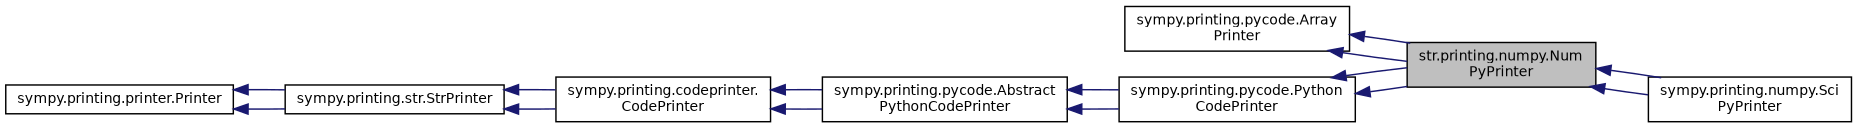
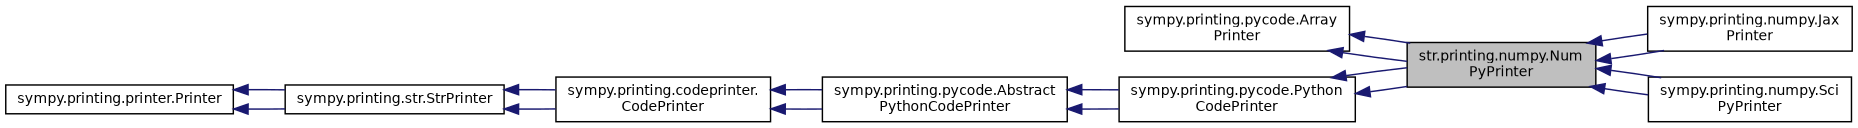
none -> (1750, 29)
